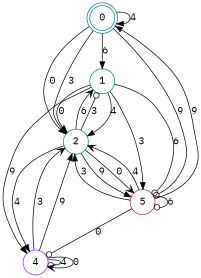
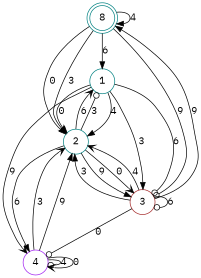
(102, 18) -> (102, 18)
(15, 152) -> (15, 152)
(17, 202) -> (17, 202)
(143, 202) -> (143, 202)
